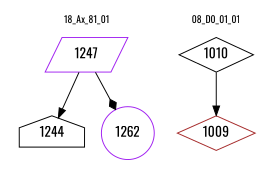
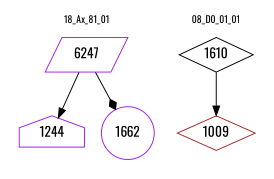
(86, 55) -> (86, 55)
(216, 55) -> (216, 55)
(52, 133) -> (52, 133)
(128, 133) -> (128, 133)
